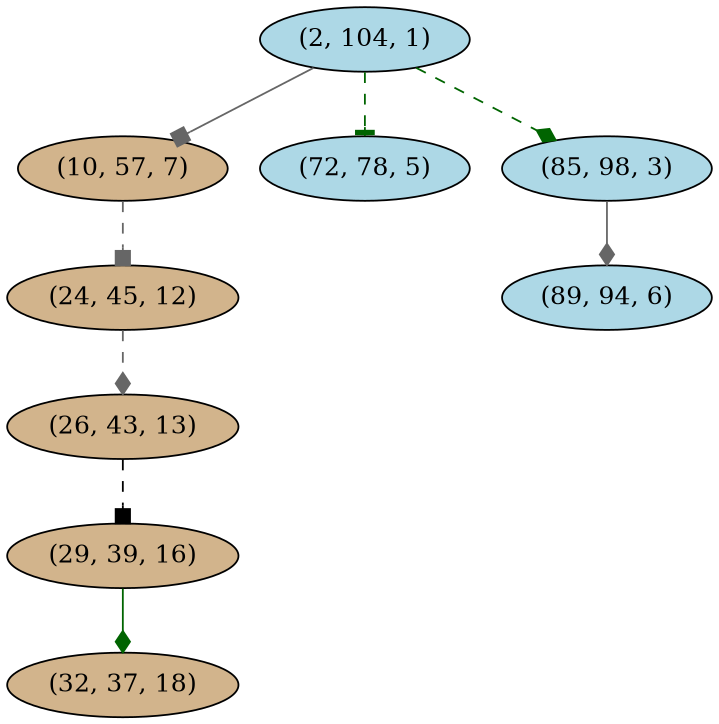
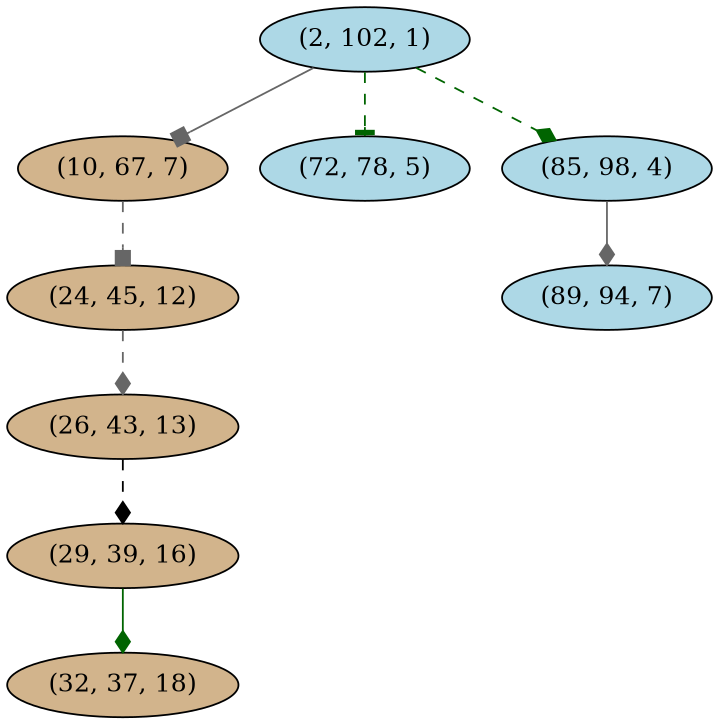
(365, 39) -> (365, 39)
(123, 169) -> (123, 169)
(607, 169) -> (607, 169)
(607, 298) -> (607, 298)
(123, 483) -> (123, 483)
